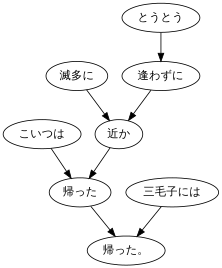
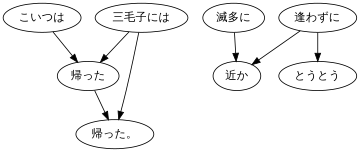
(161, 43) -> (318, 43)
(102, 160) -> (117, 44)
